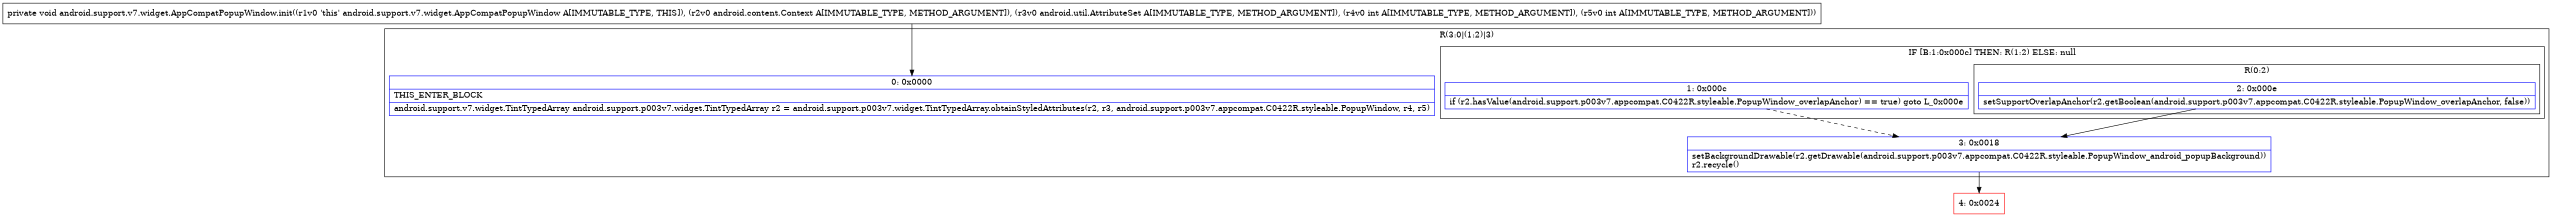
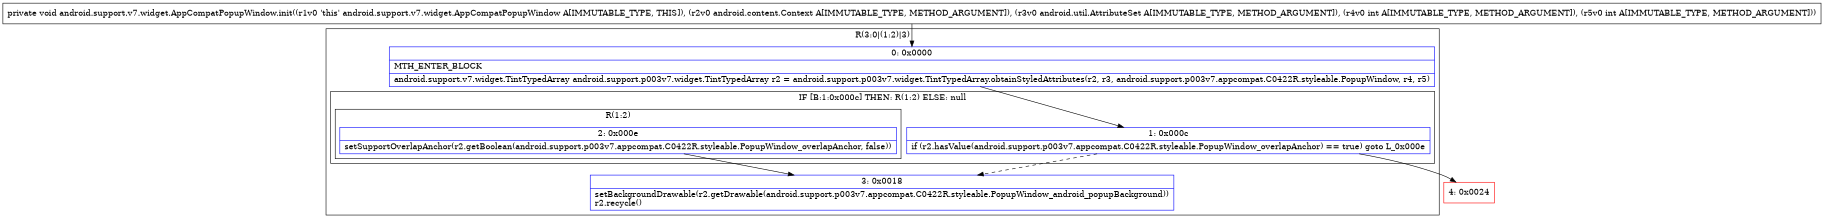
(2257, 71) -> (618, 116)
(438, 95) -> (438, 66)
none -> (1049, 106)
(1979, 180) -> (1417, 167)
